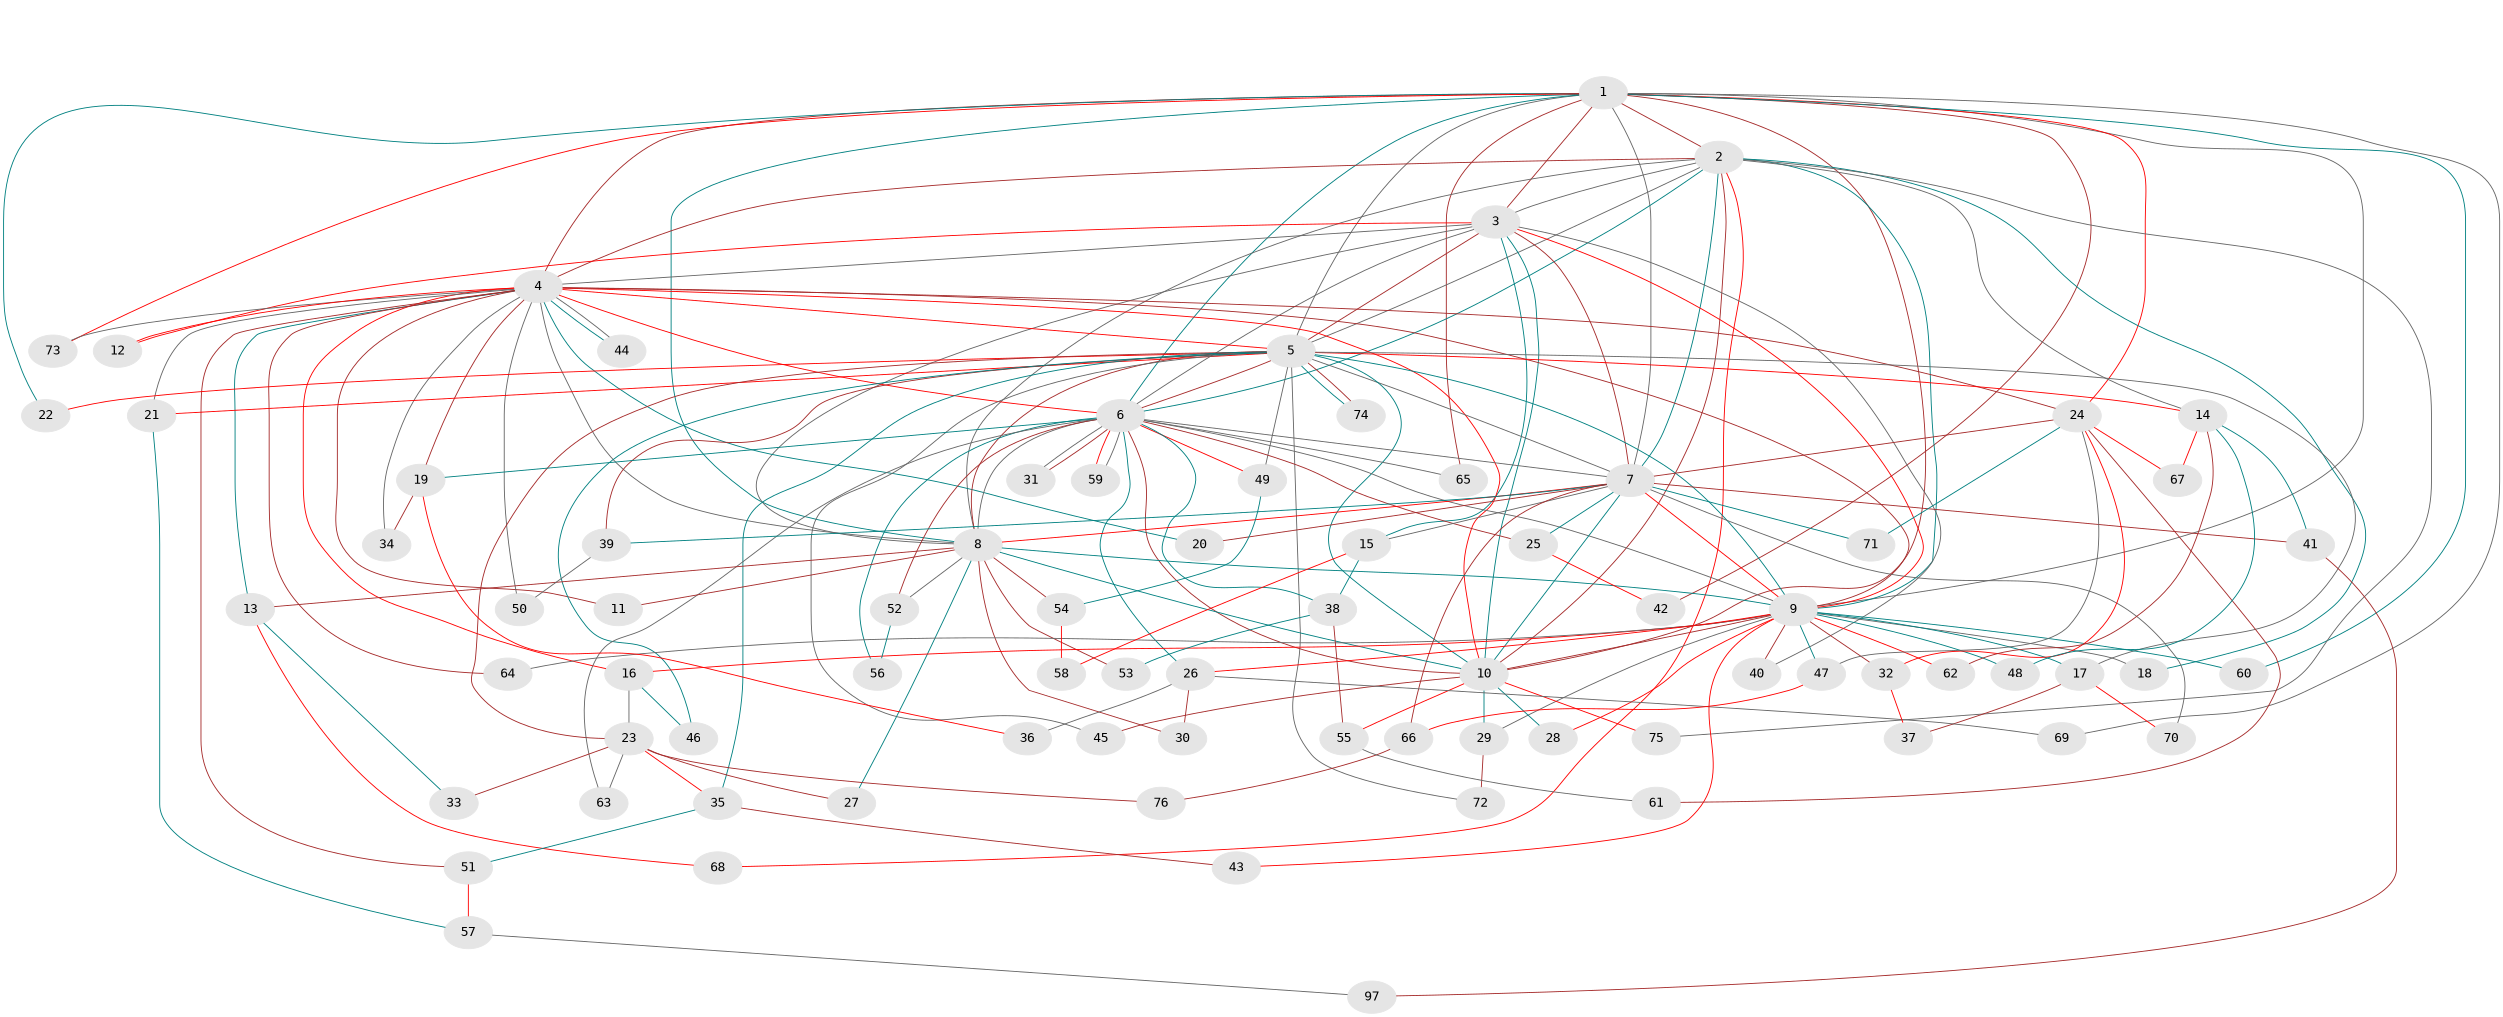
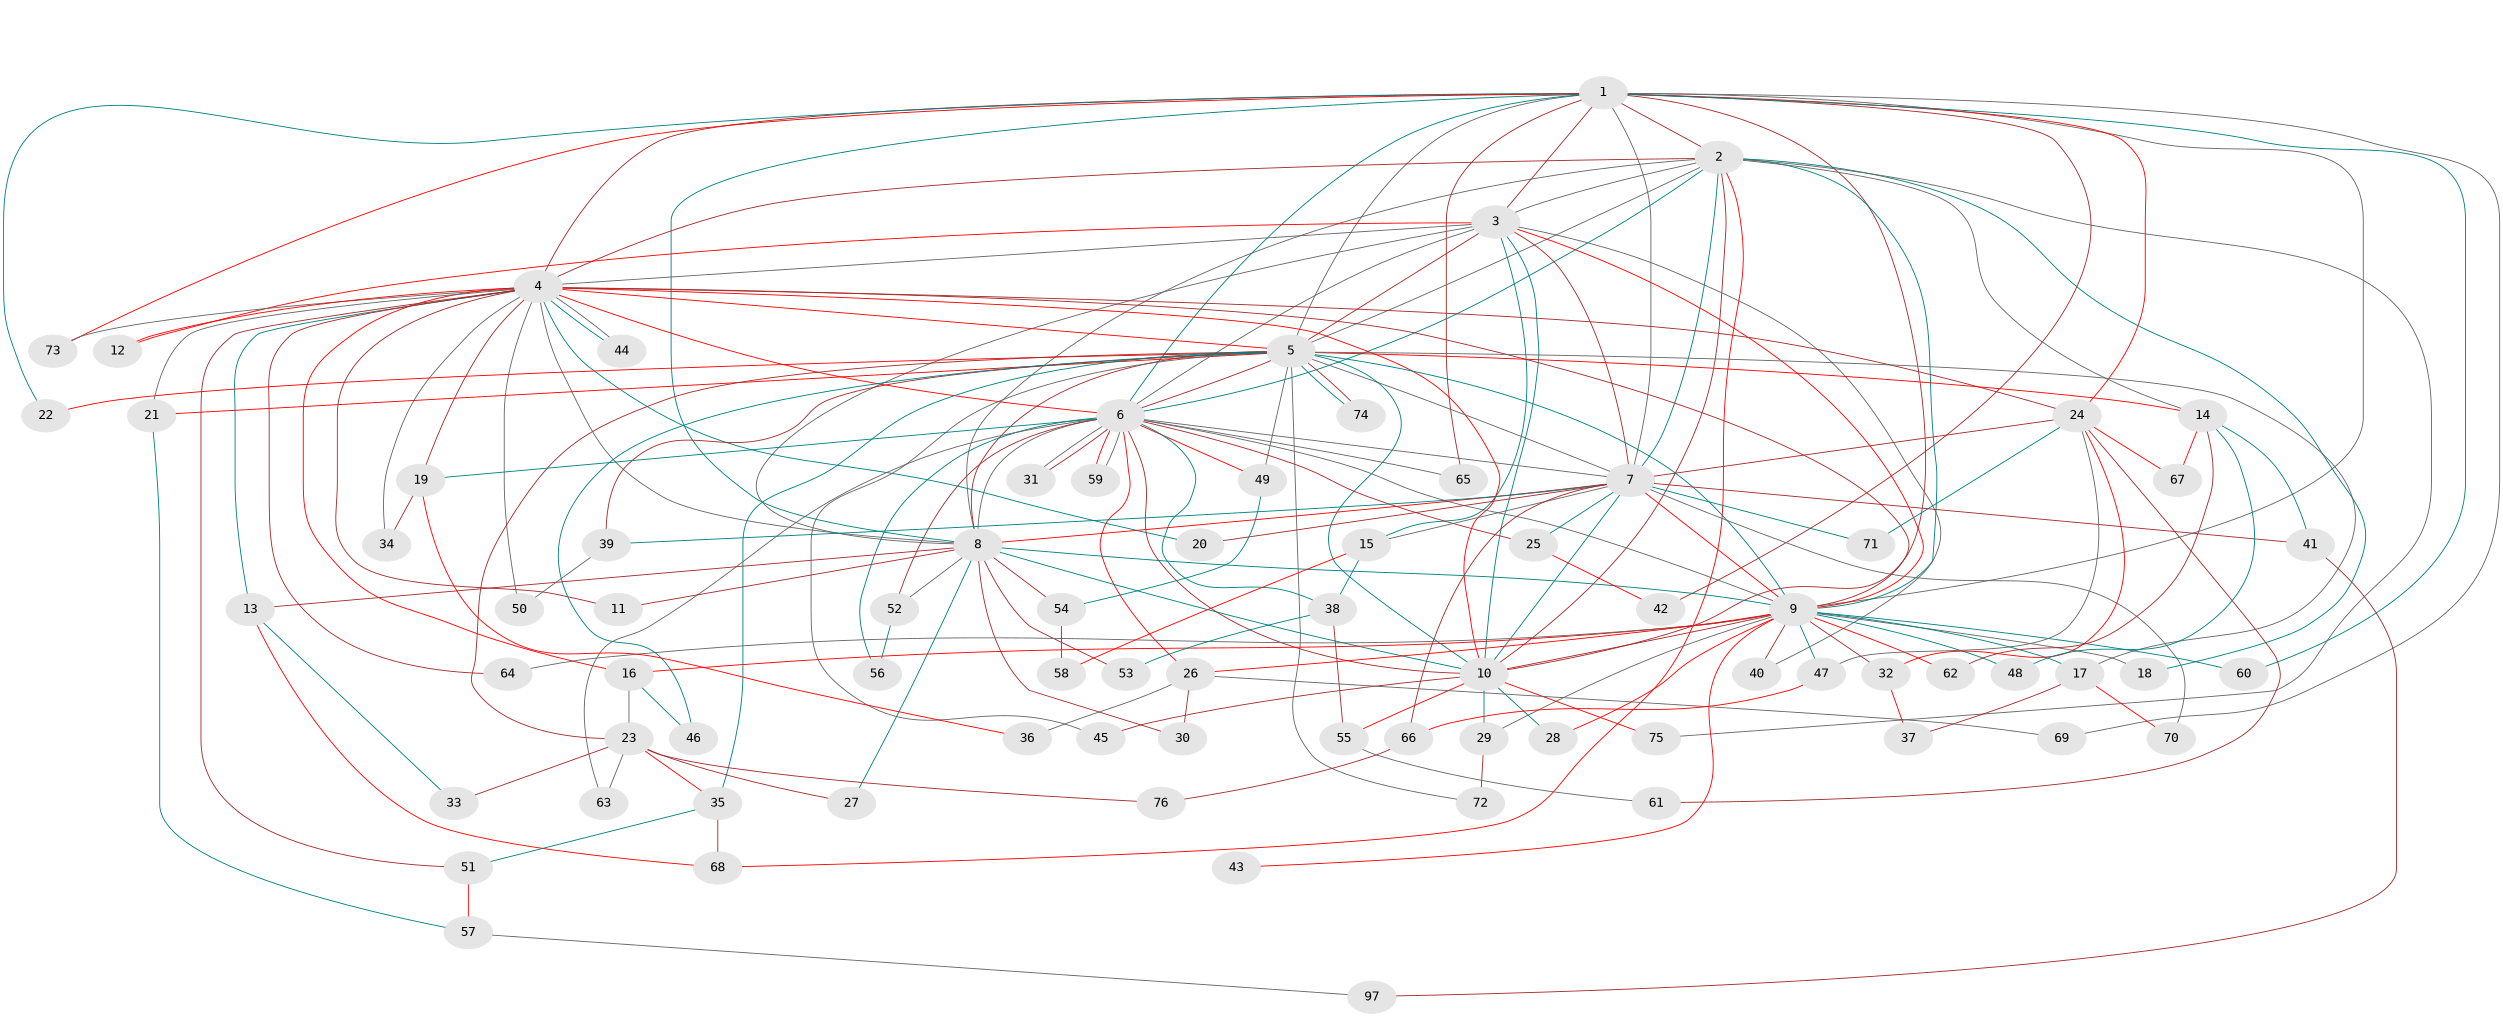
(1100, 548) -> (1100, 548)
(977, 839) -> (718, 836)
